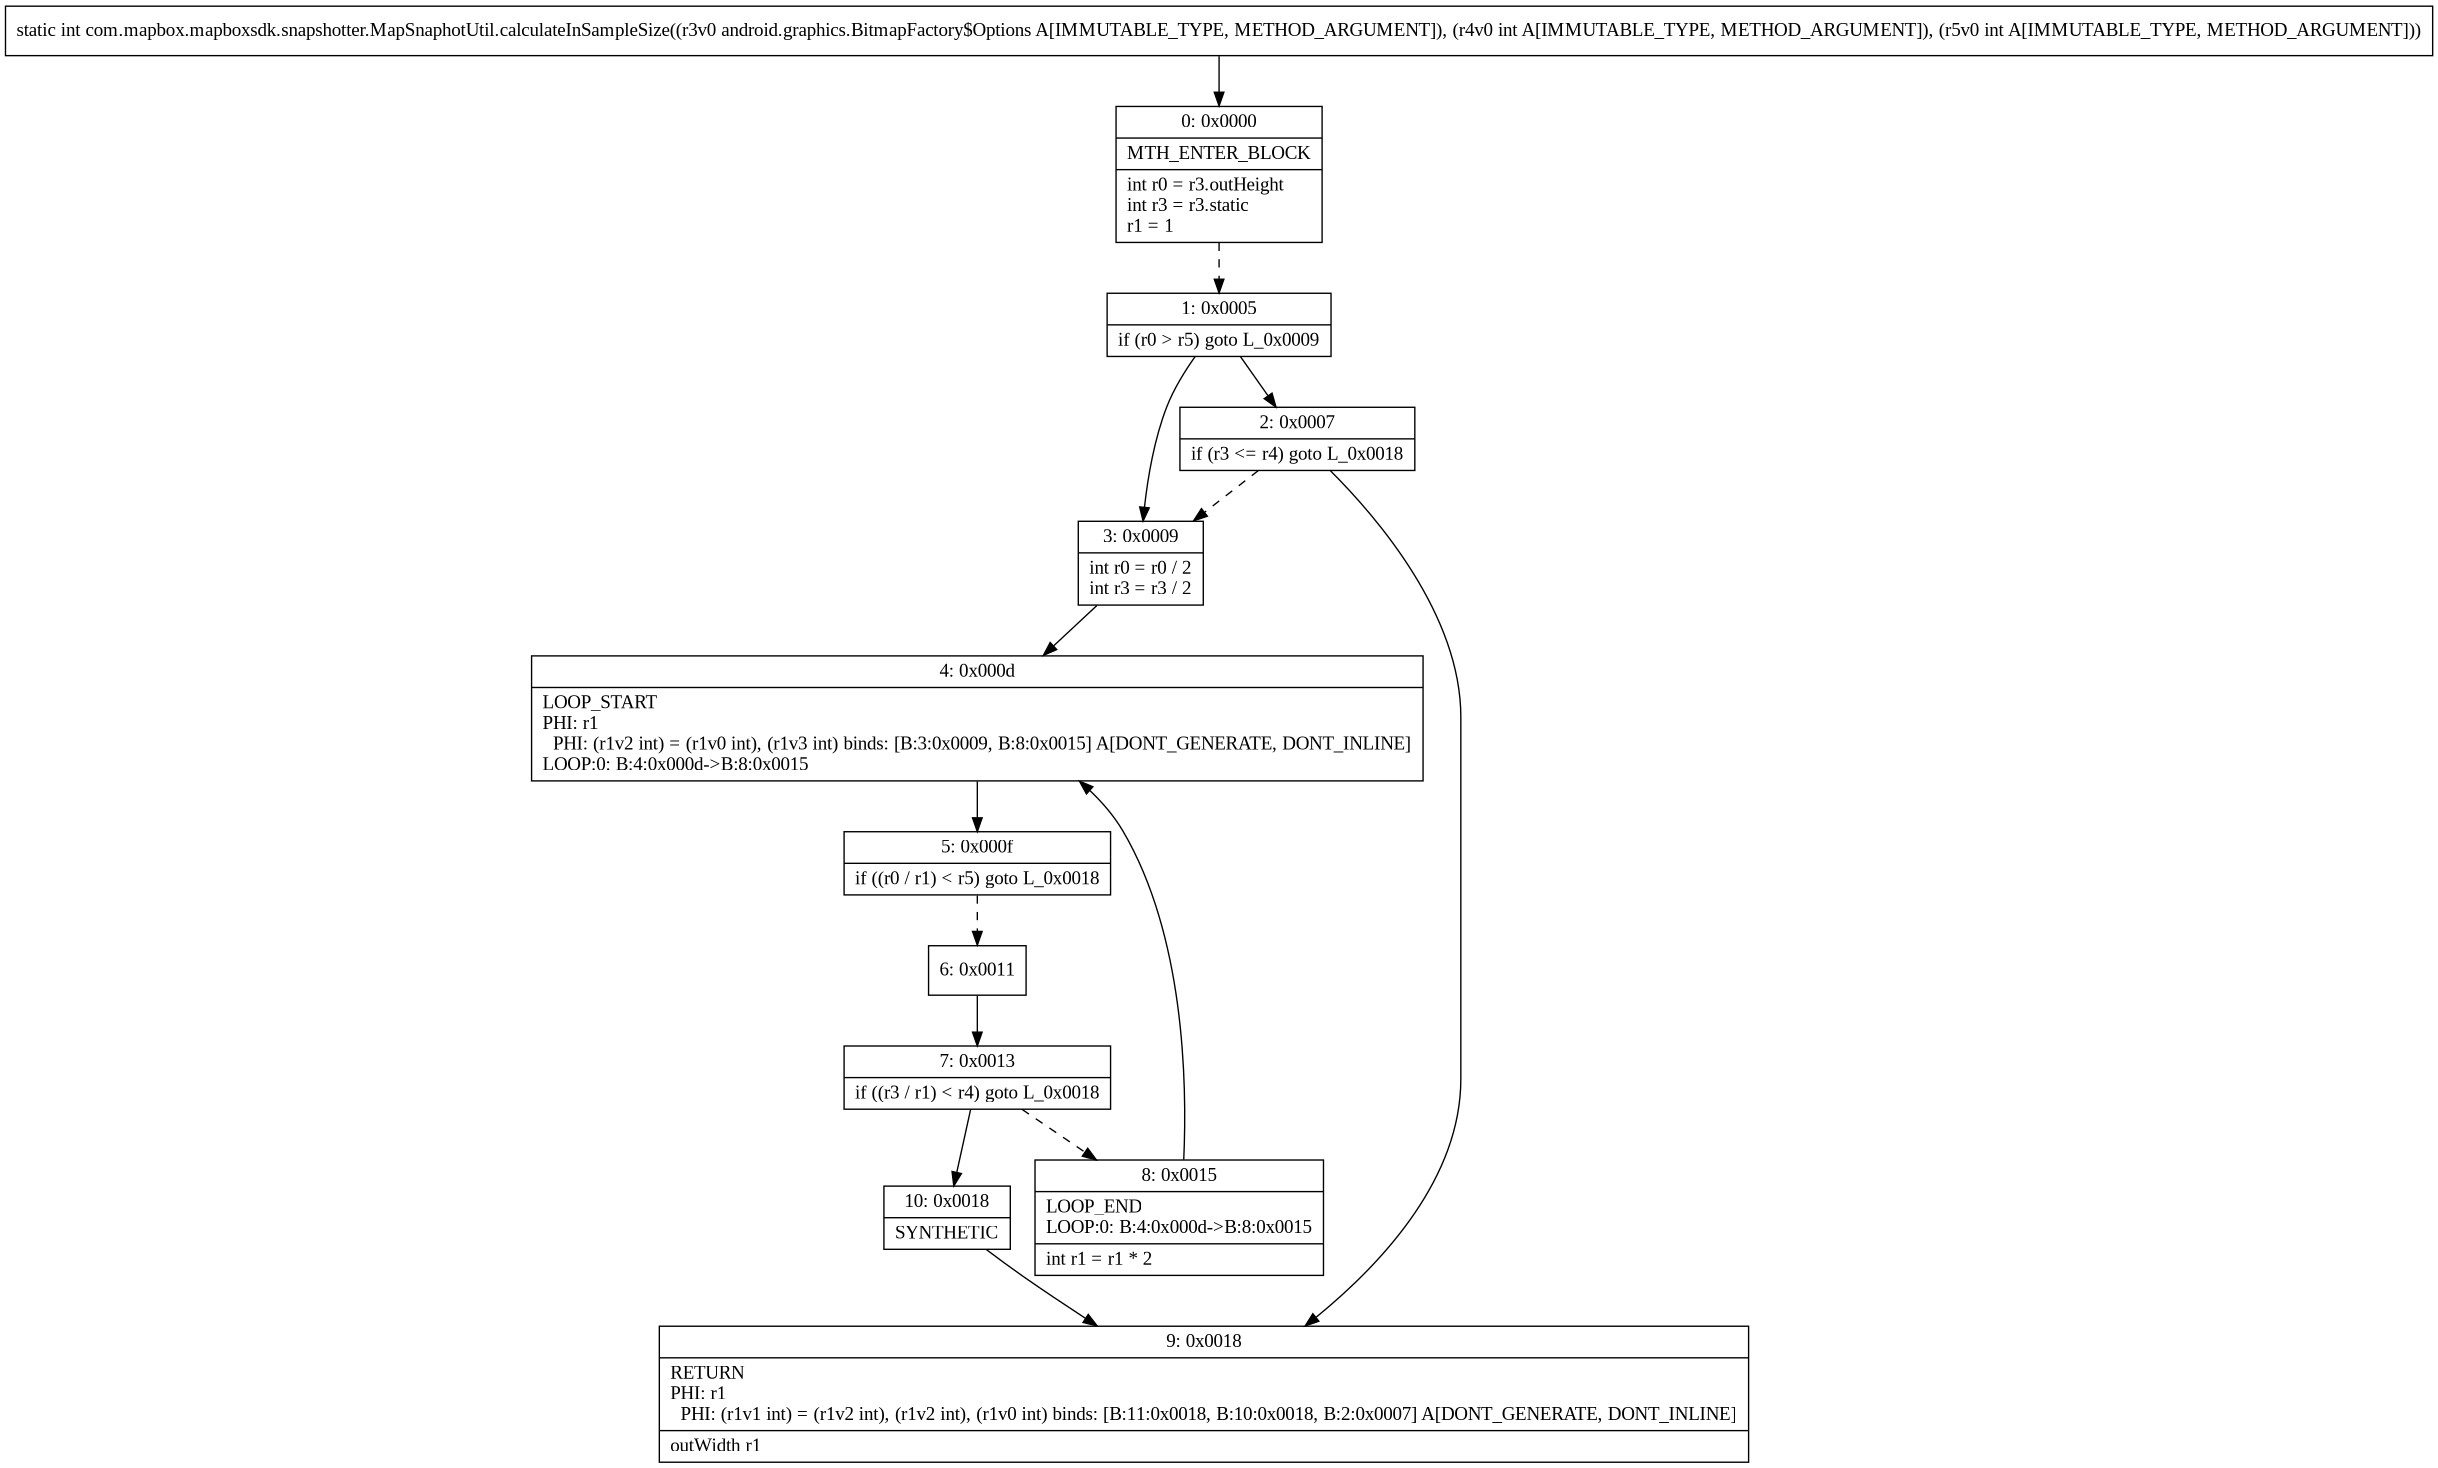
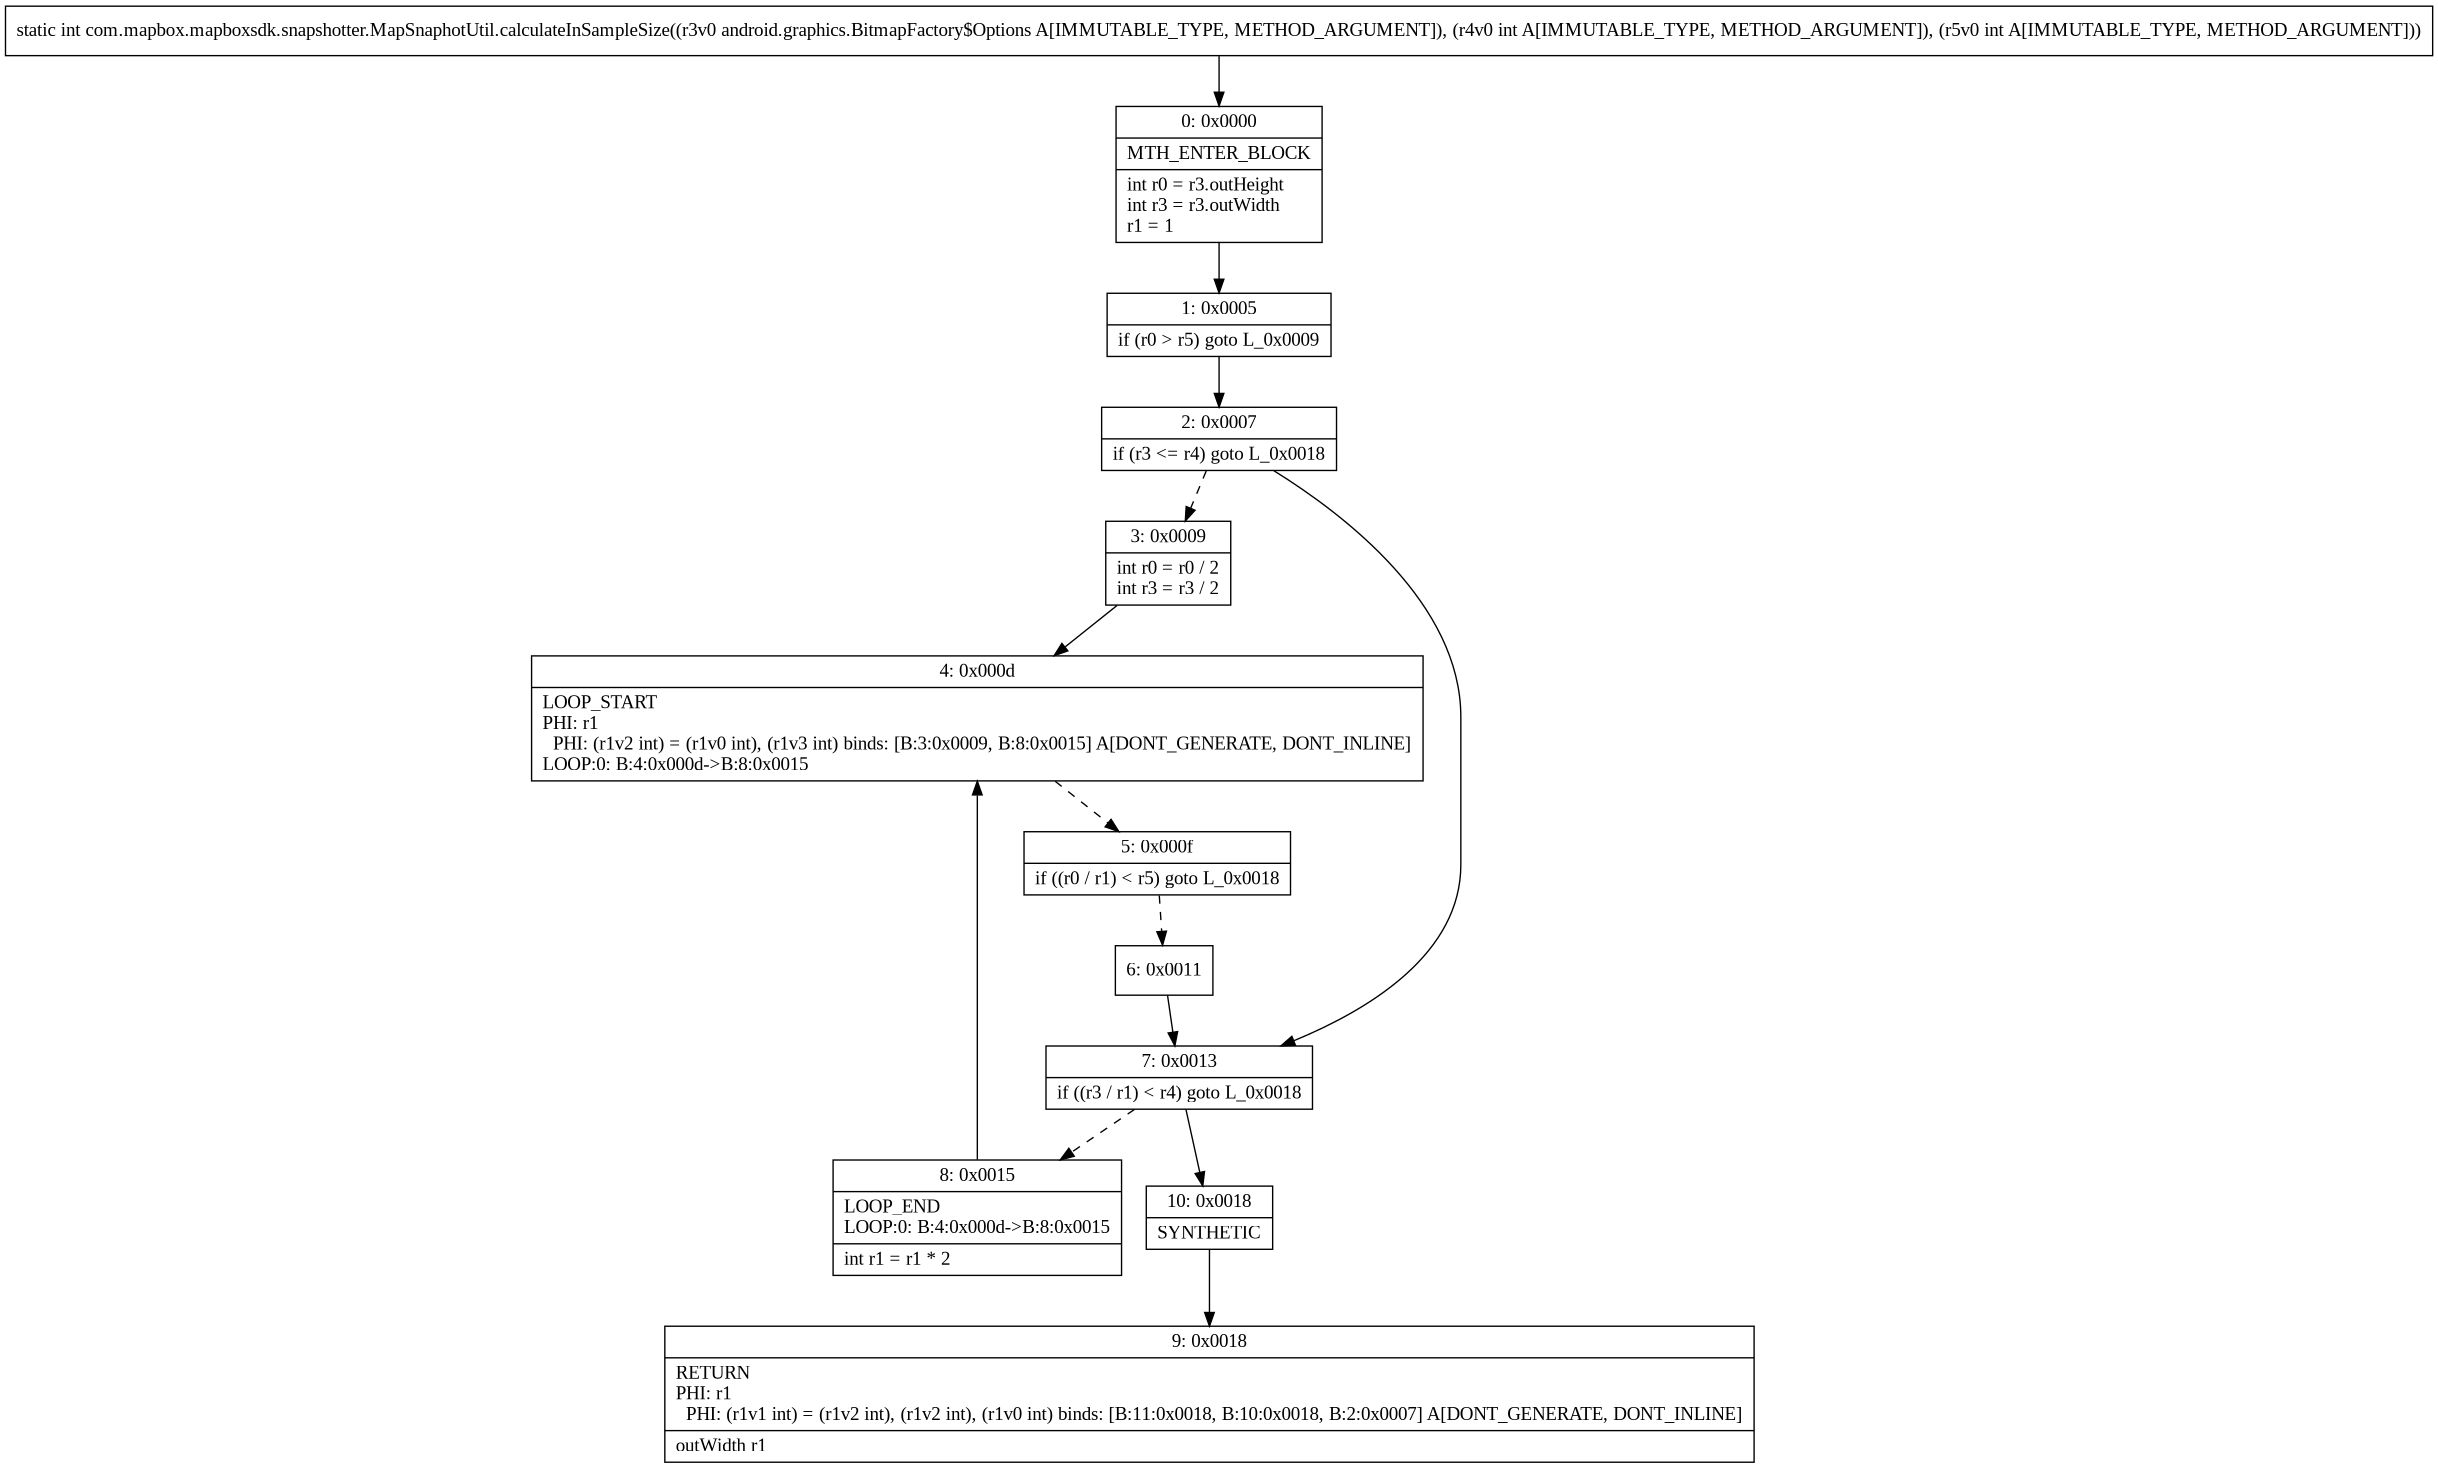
(1188, 205) -> (1204, 205)
(1219, 261) -> (1219, 261)
(1160, 428) -> none
(977, 799) -> (1082, 802)
(1461, 899) -> (1461, 759)
